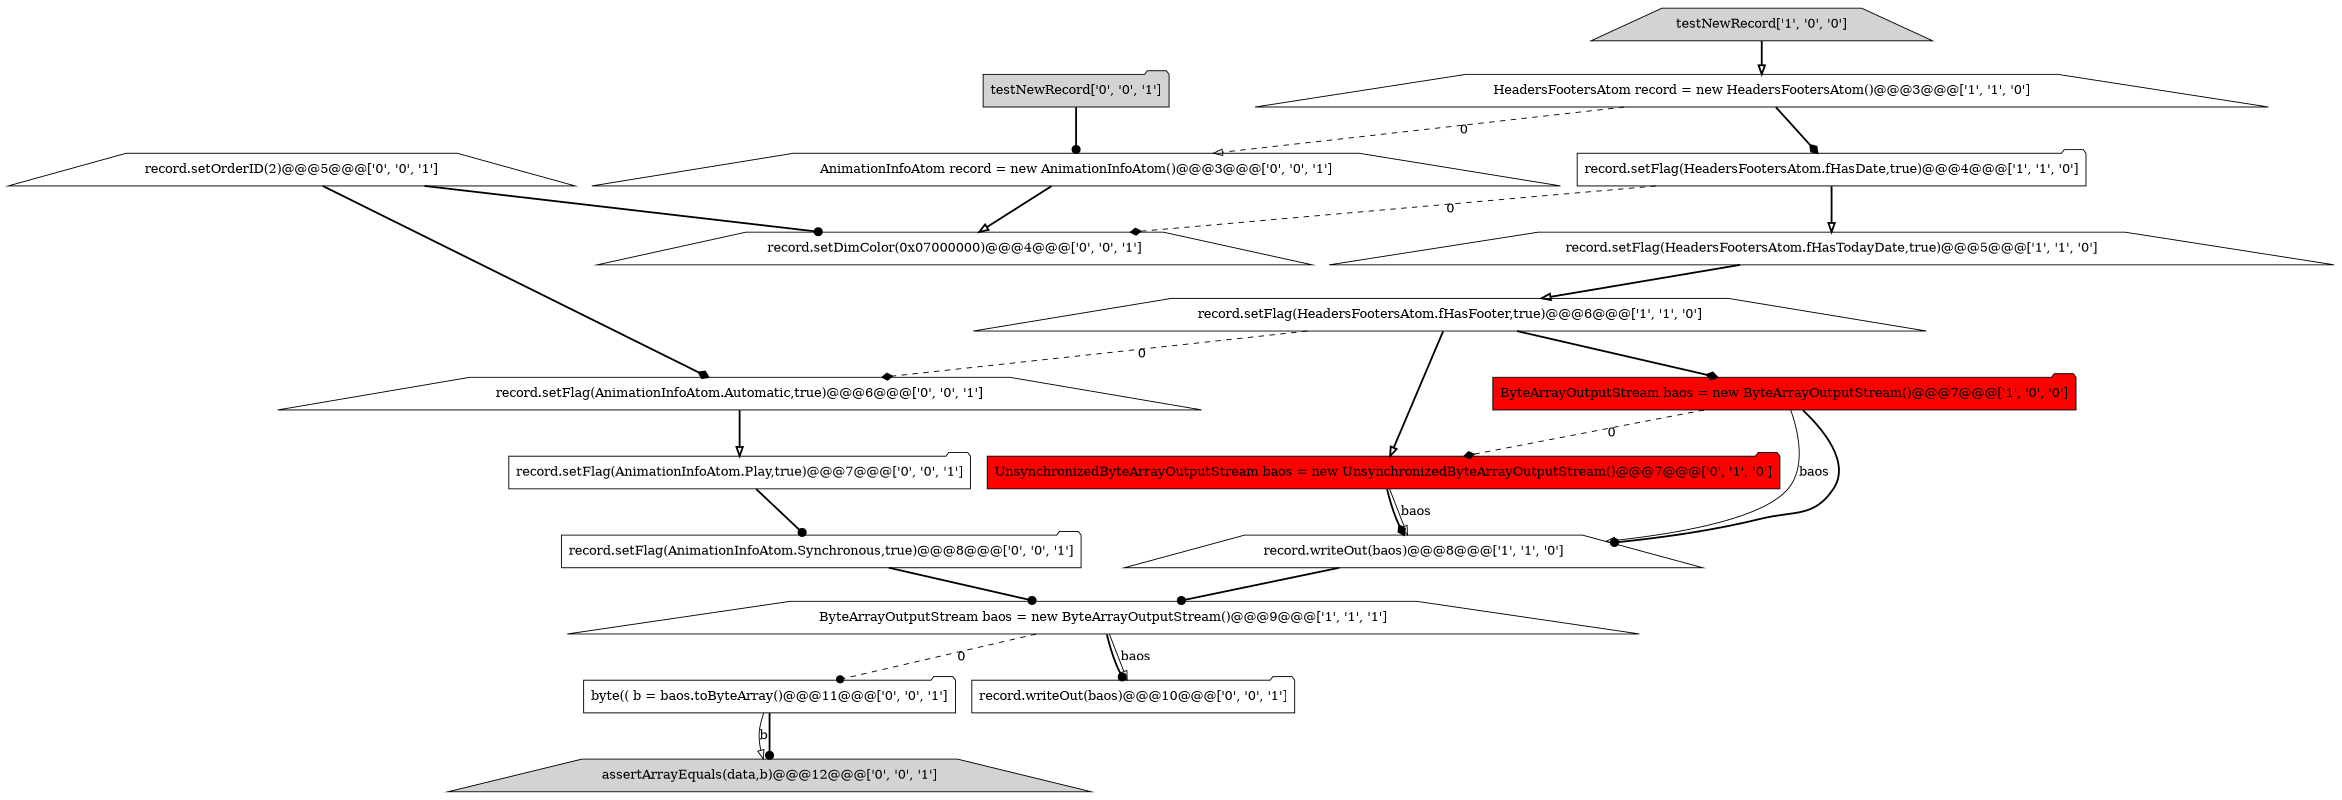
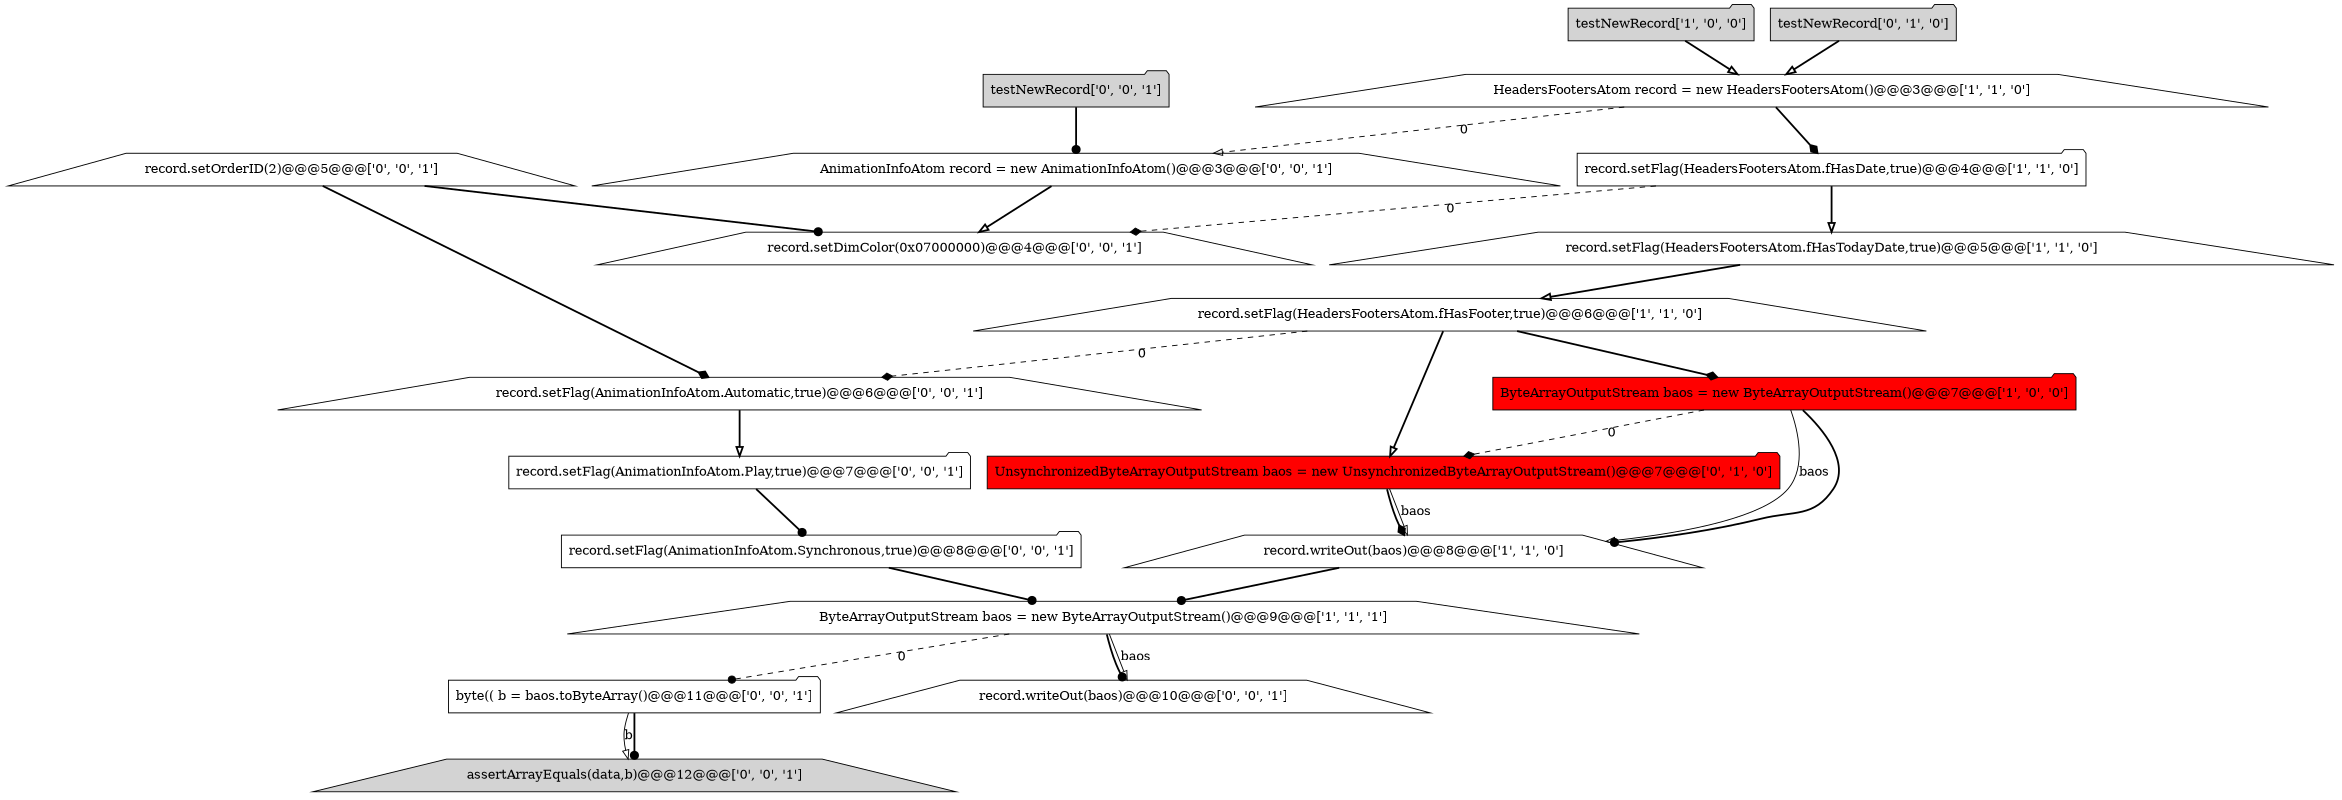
(1762, 24) -> (1661, 24)
none -> (1863, 24)
(1133, 697) -> (1133, 697)
